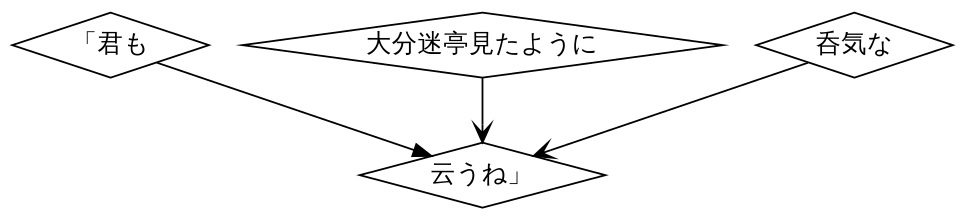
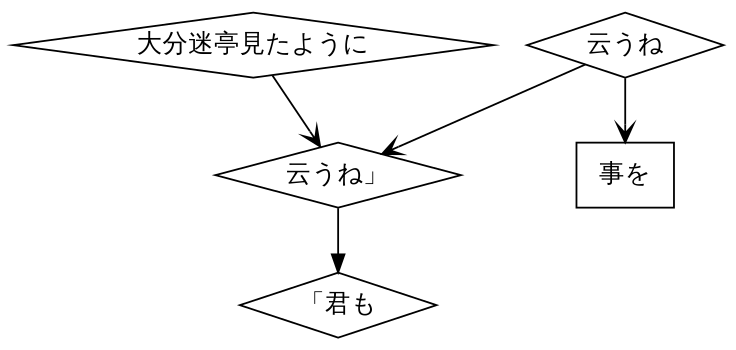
(854, 45) -> (625, 45)
(286, 106) -> (338, 231)
none -> (625, 175)
